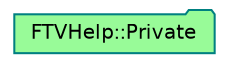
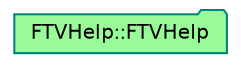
(114, 34) -> (121, 34)
